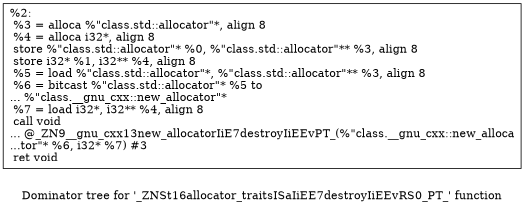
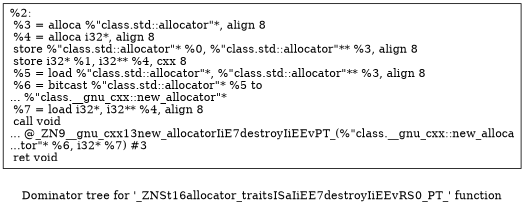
(103, 62) -> (99, 62)
